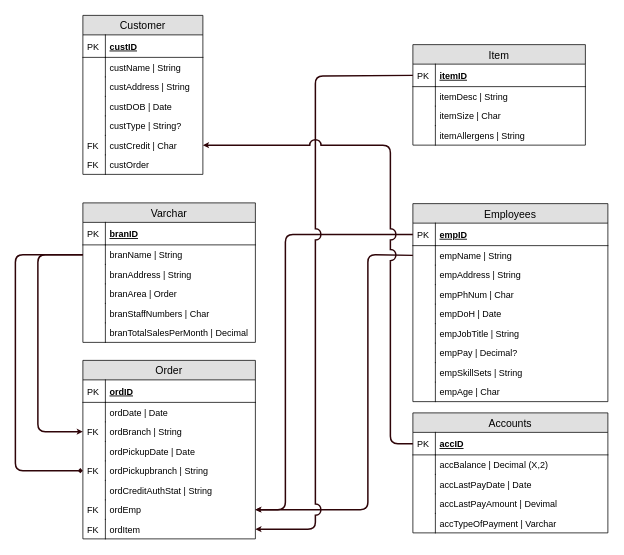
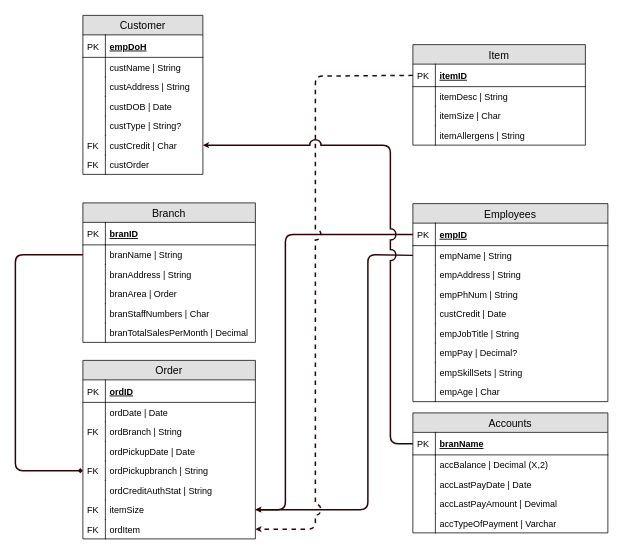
(125, 47) -> (125, 47)
(169, 213) -> (169, 213)
(315, 282) -> (315, 282)
(474, 295) -> (478, 295)
(469, 314) -> (478, 314)
(38, 361) -> none
(452, 444) -> (460, 444)
(125, 510) -> (127, 510)
